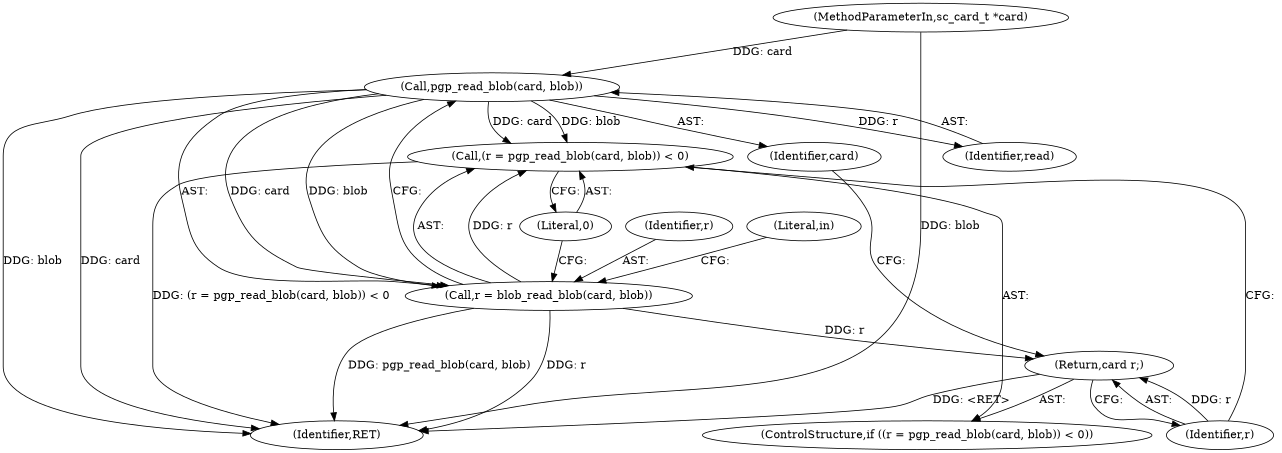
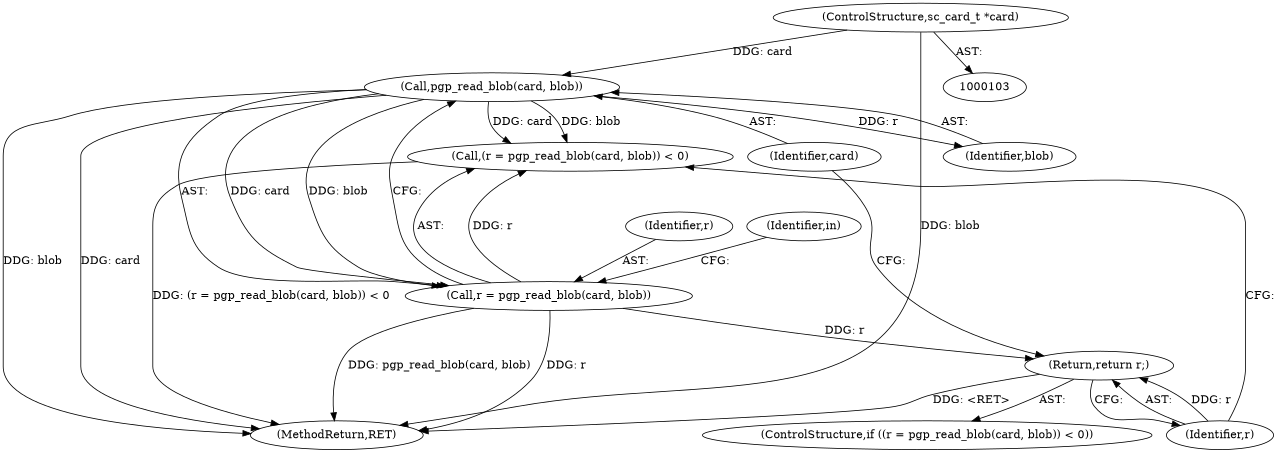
(921, 18) -> (921, 18)
none -> (985, 87)
(654, 123) -> (697, 113)
(1010, 157) -> (1010, 157)
(948, 202) -> none
(566, 226) -> none
(804, 226) -> (804, 226)
(549, 296) -> (549, 296)
(1099, 366) -> (1099, 366)
(337, 435) -> (337, 435)
